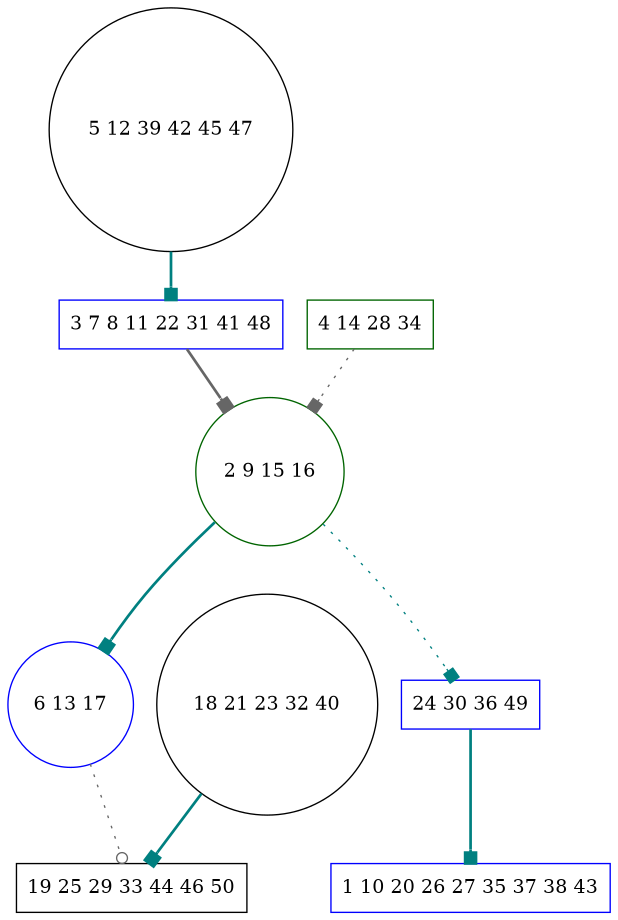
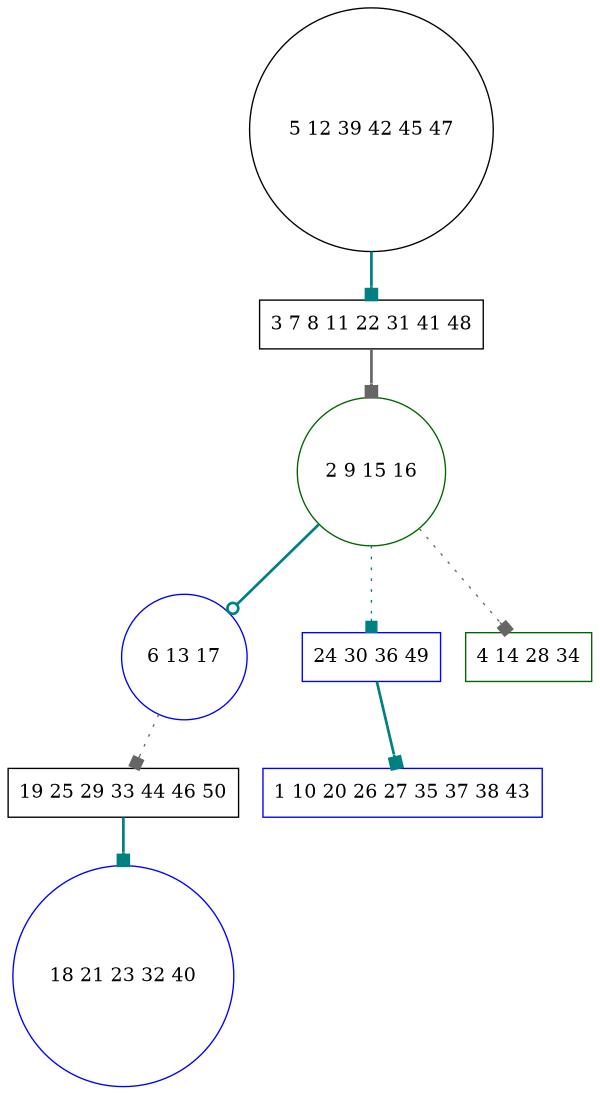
(171, 324) -> (371, 324)
(337, 374) -> (460, 575)
(160, 578) -> (278, 564)
(267, 705) -> (123, 976)
(105, 808) -> (149, 735)
(179, 823) -> (123, 835)
